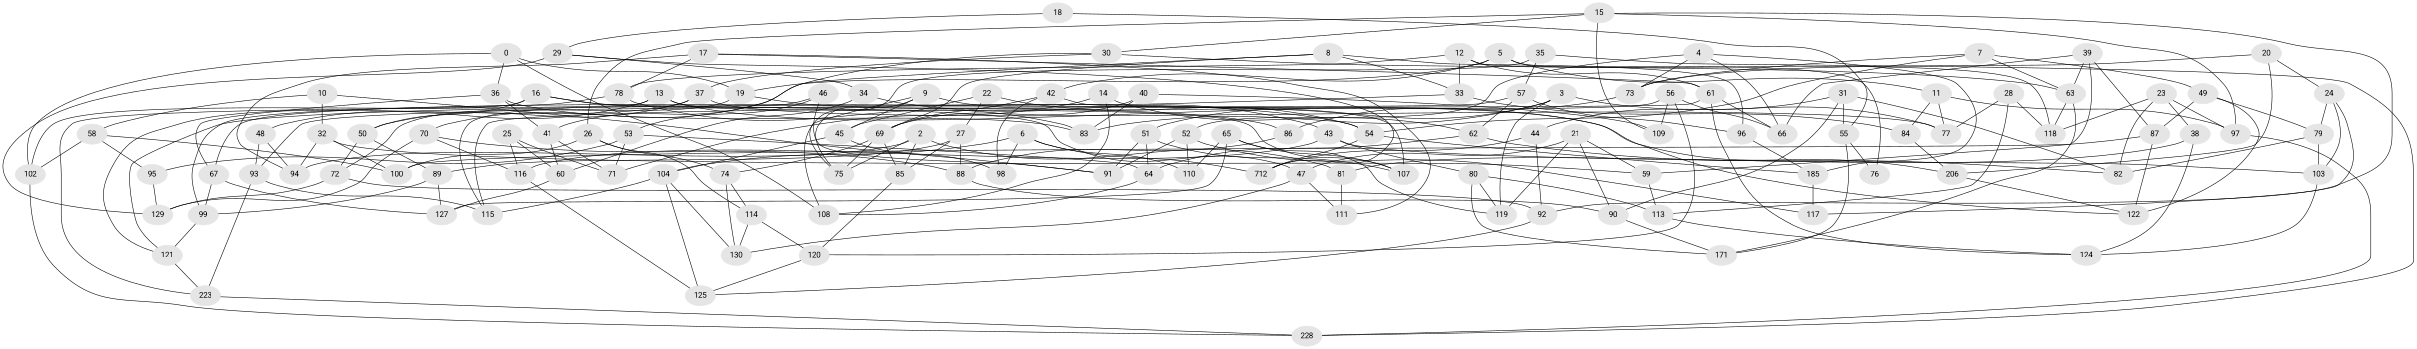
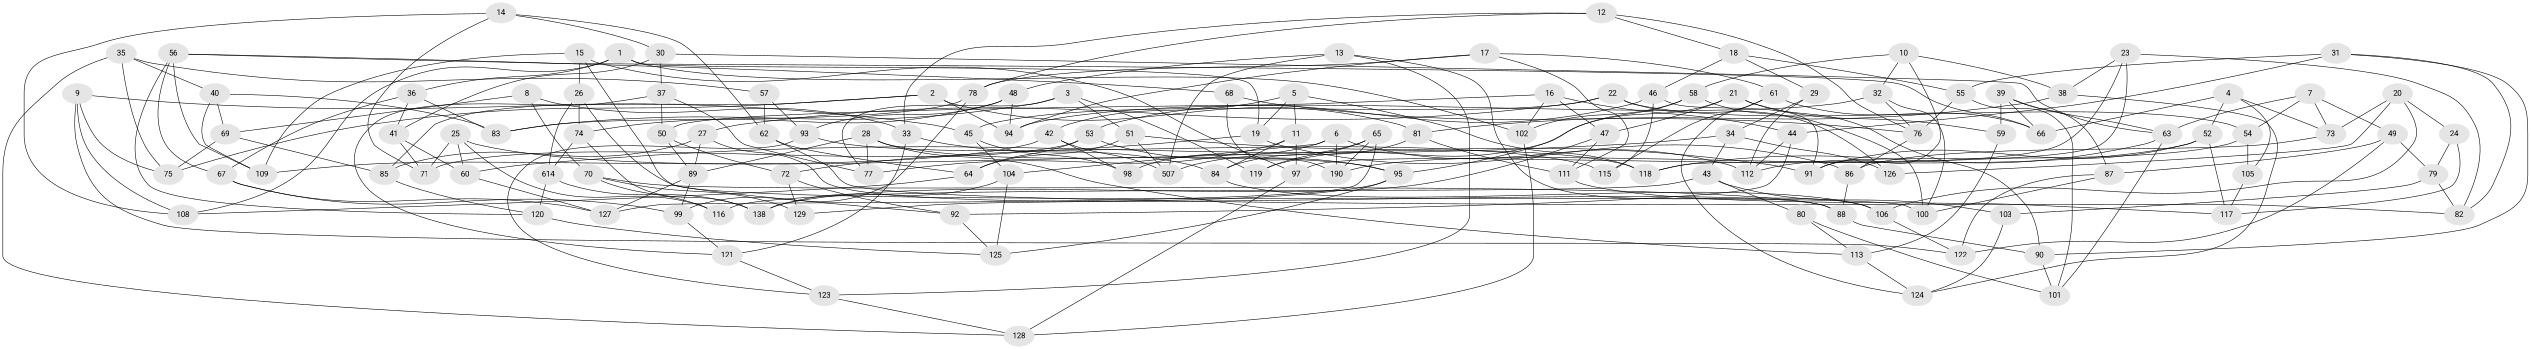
(1353, 33) -> (583, 28)
(506, 53) -> (620, 53)
none -> (1985, 69)
(1591, 73) -> (1668, 33)
none -> (170, 74)
none -> (1685, 78)
(181, 86) -> none
none -> (1229, 94)
(955, 105) -> (1671, 114)
(964, 111) -> (601, 163)
(1742, 134) -> none
(2340, 136) -> none
none -> (1894, 148)
none -> (1316, 154)
none -> (762, 159)
none -> (925, 162)
(1047, 163) -> (1895, 111)
(772, 166) -> (860, 123)
(1189, 175) -> (1337, 175)
(1261, 175) -> (1747, 175)
(1403, 175) -> (1168, 175)
(1813, 175) -> (2248, 175)
none -> (1890, 175)
(1952, 175) -> (1882, 215)
(1488, 195) -> none
(577, 198) -> none
none -> (1893, 203)
(751, 215) -> (548, 175)
(610, 235) -> (1200, 225)
(736, 255) -> (759, 215)
(1722, 255) -> (2055, 296)
(205, 296) -> (824, 296)
(1307, 336) -> (1019, 336)
